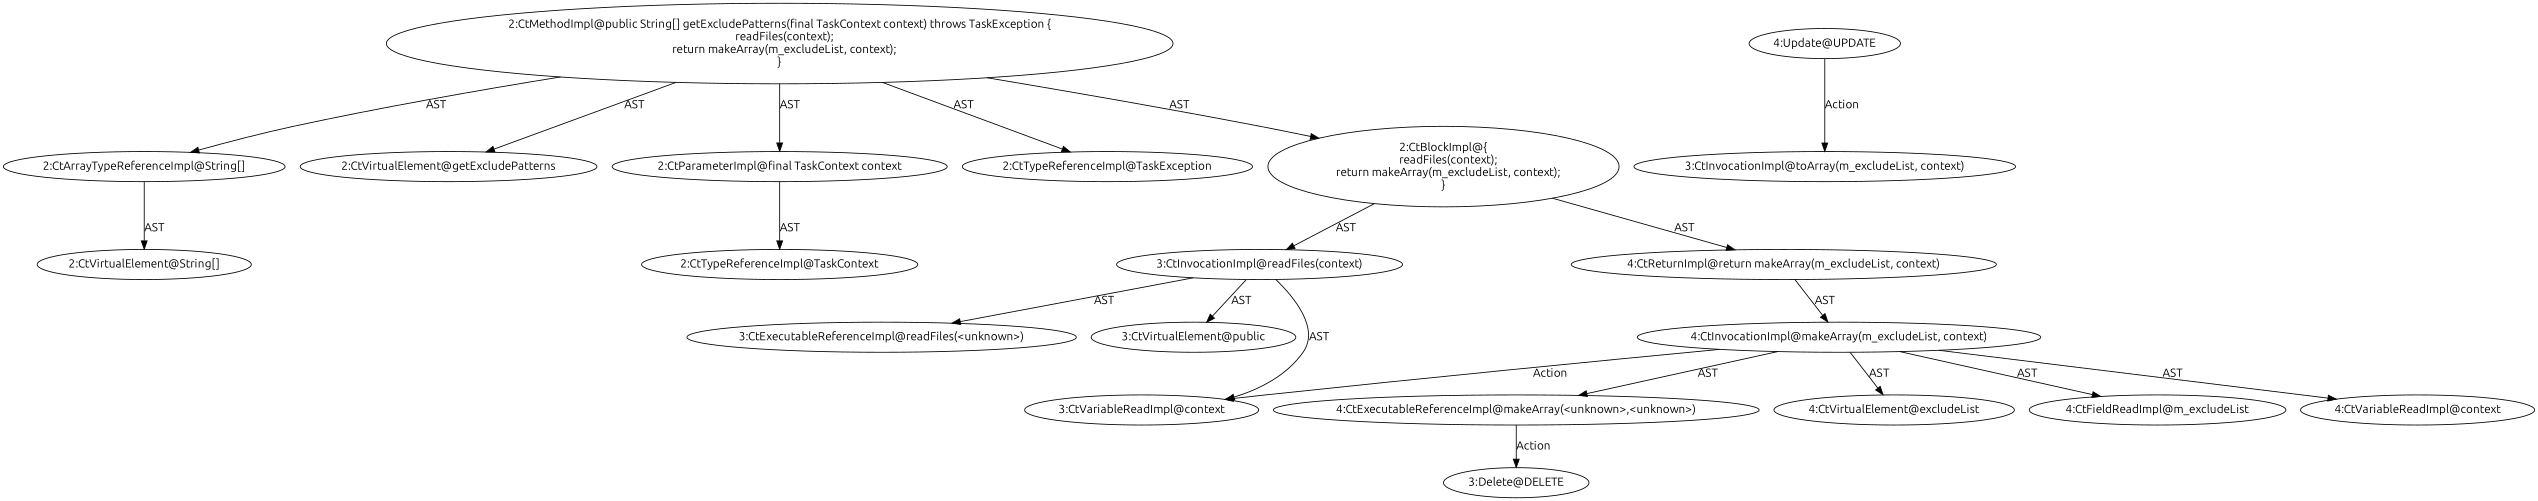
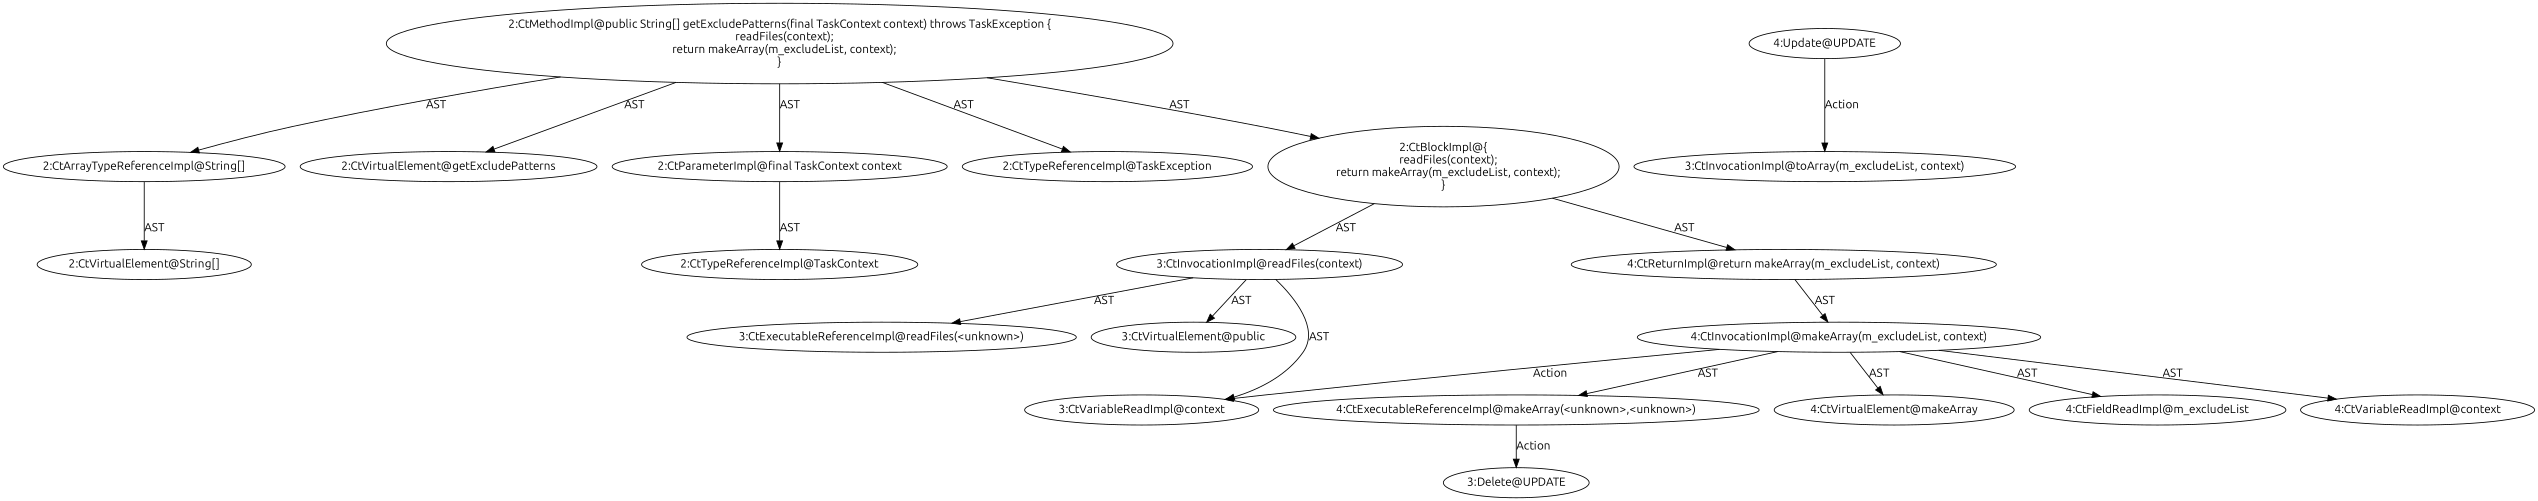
(1894, 410) -> (1894, 410)
(1516, 483) -> (1516, 483)
